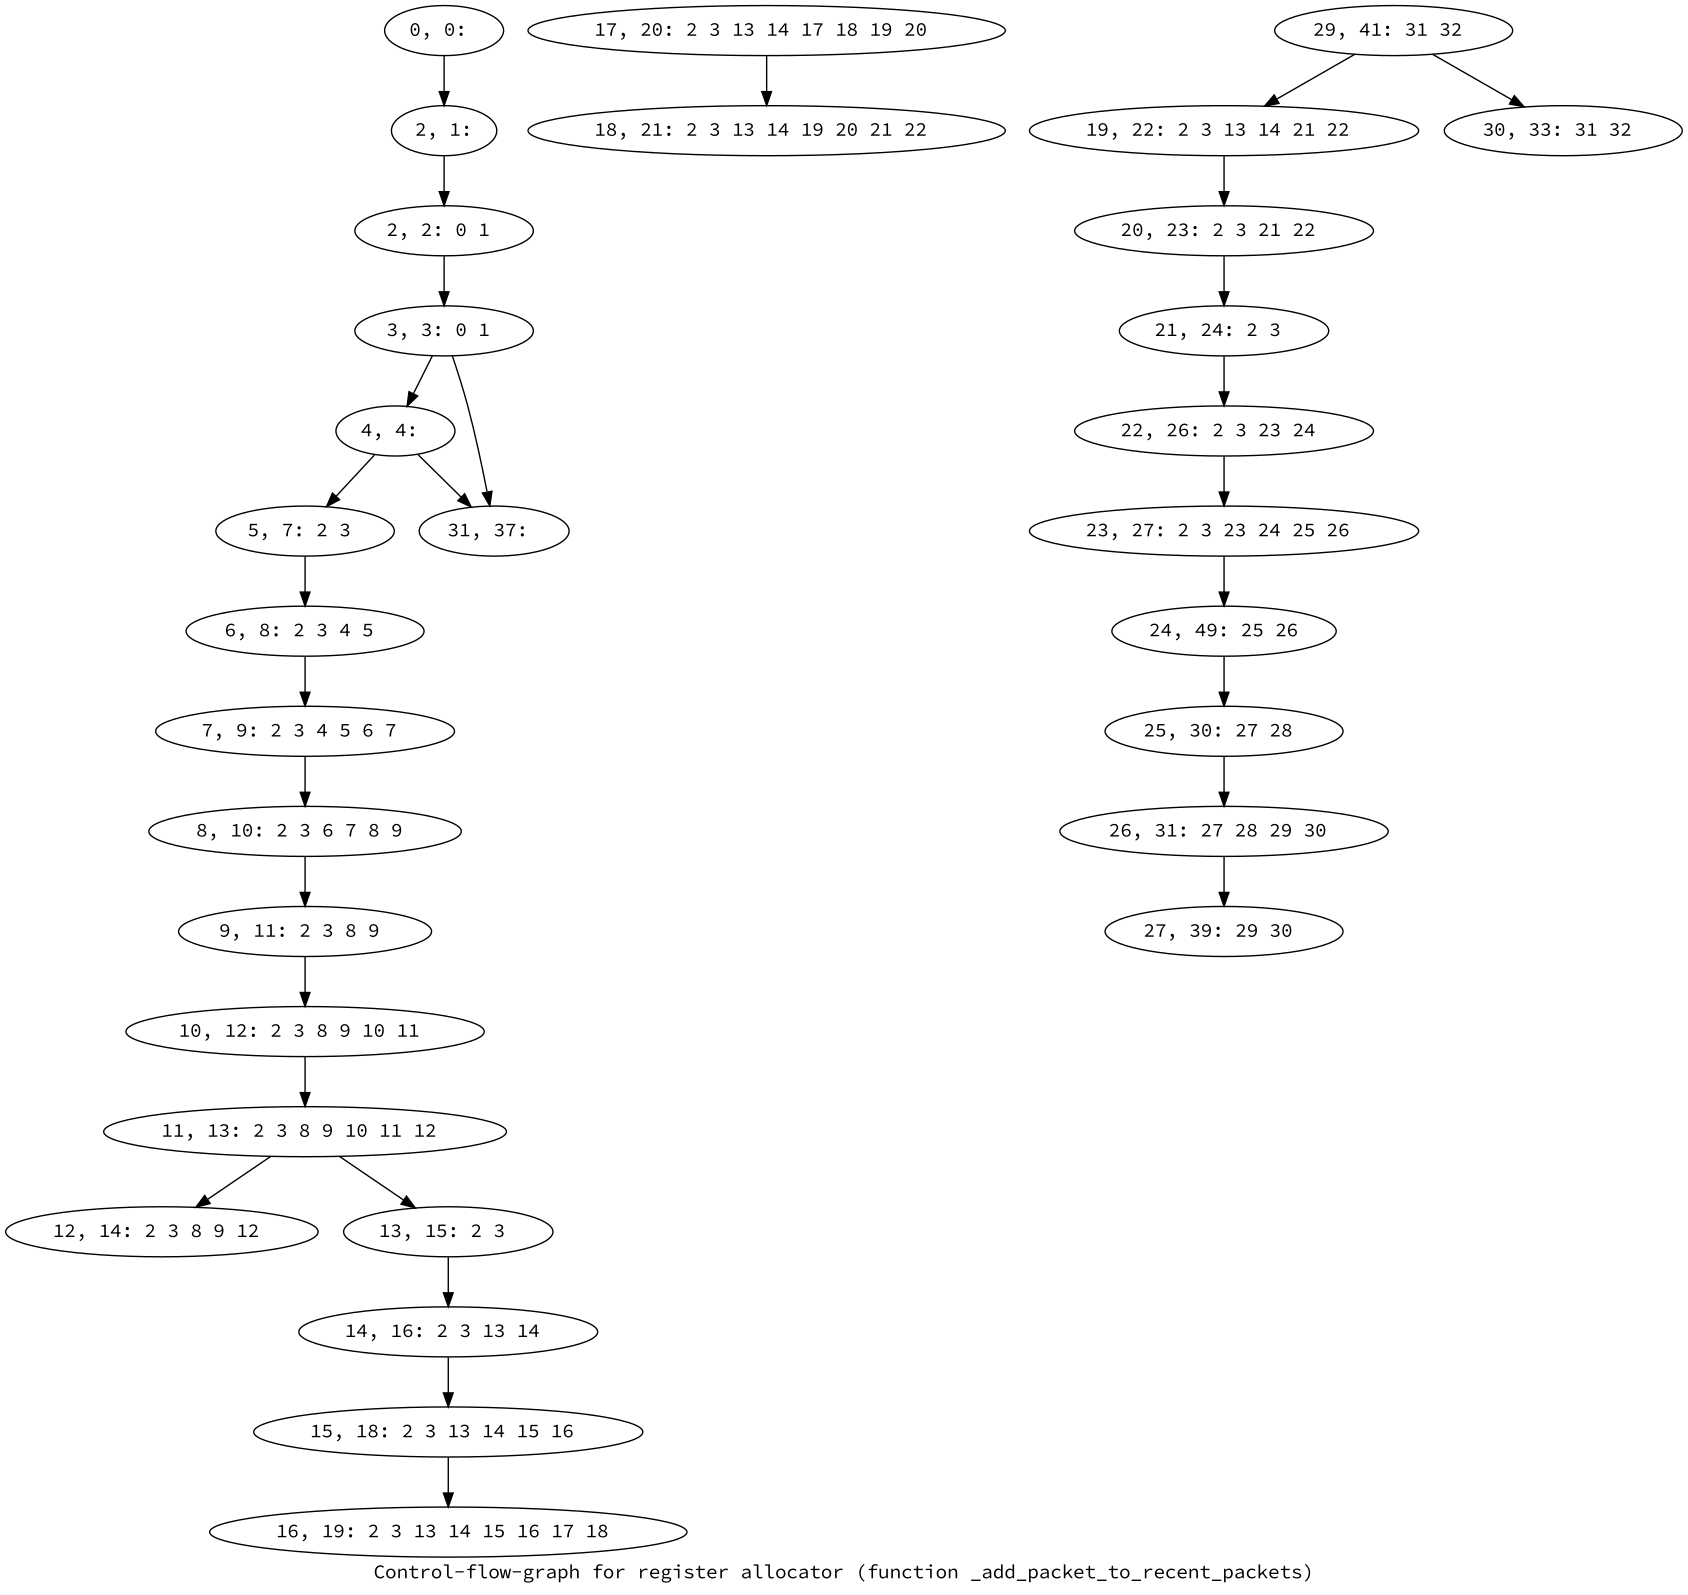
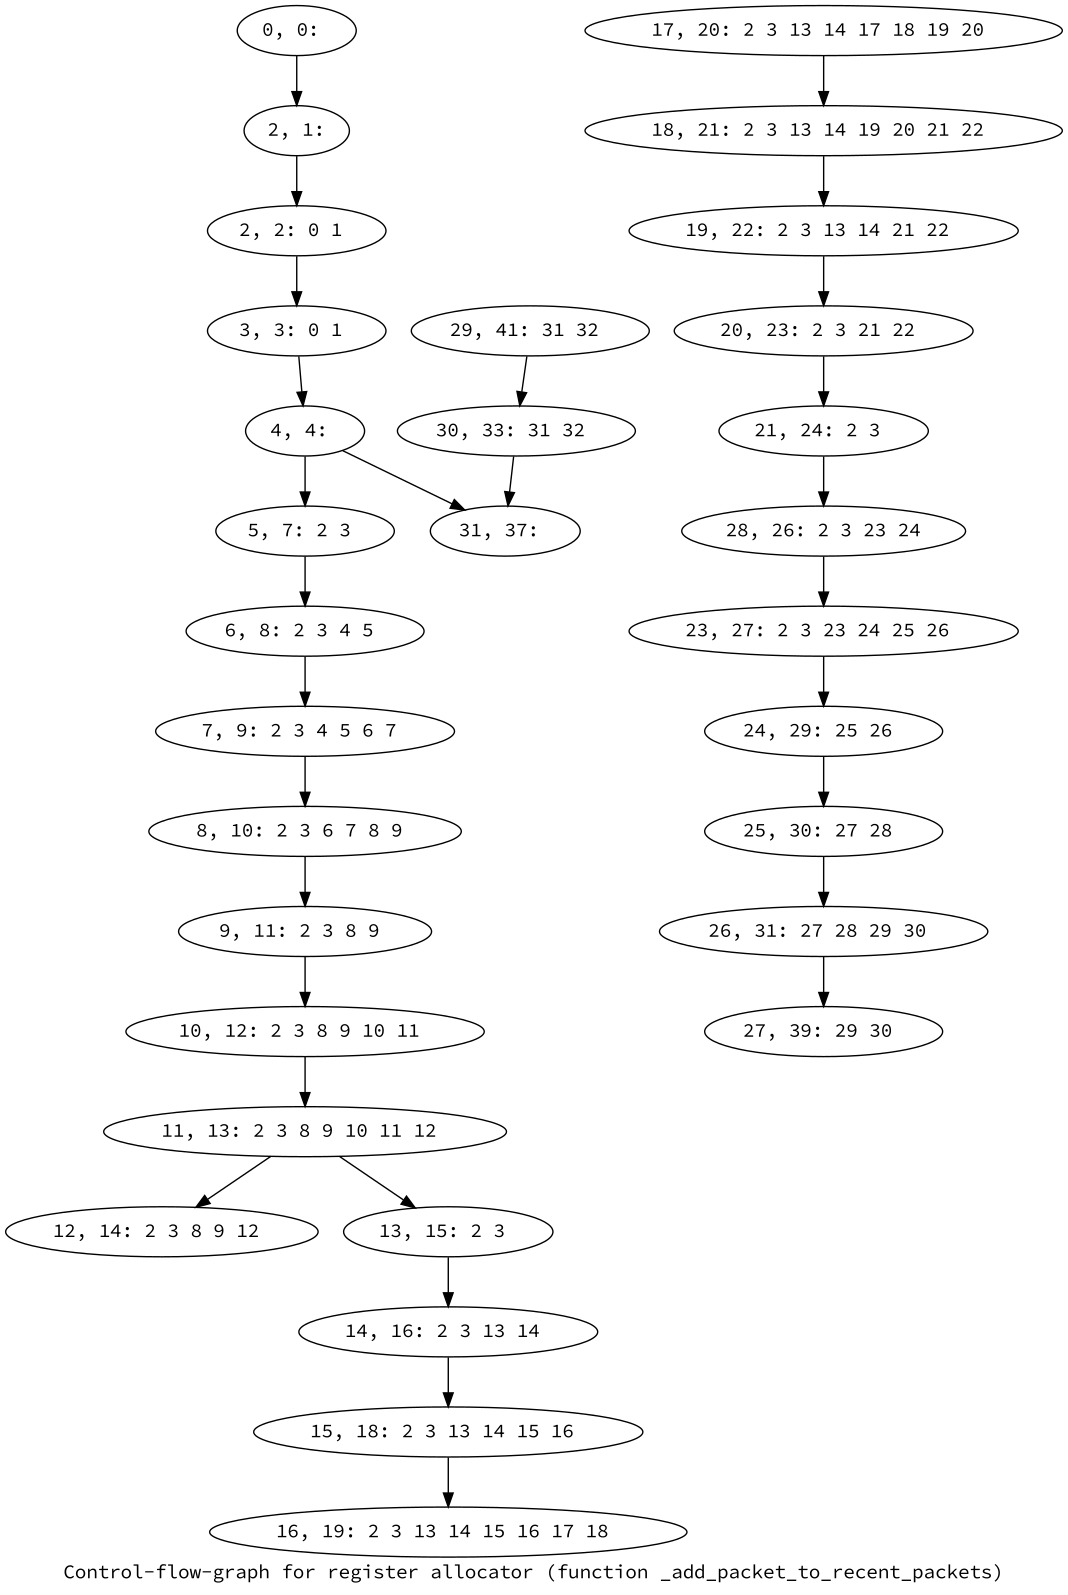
(1316, 77) -> (824, 174)
(472, 423) -> (512, 474)
(1224, 431) -> (824, 531)
(1224, 631) -> (824, 731)
